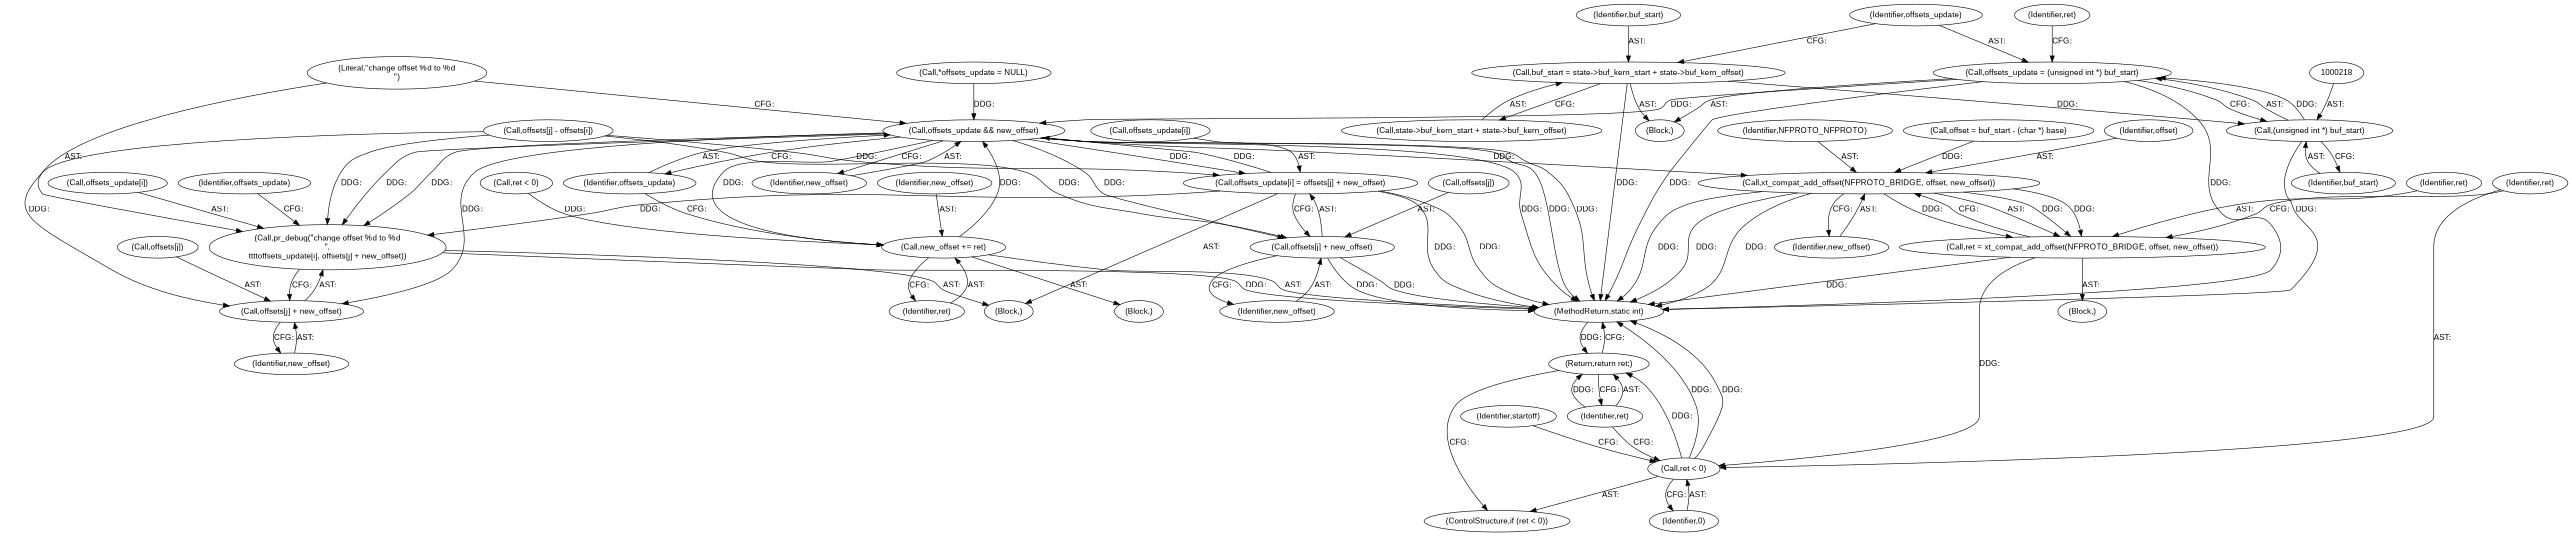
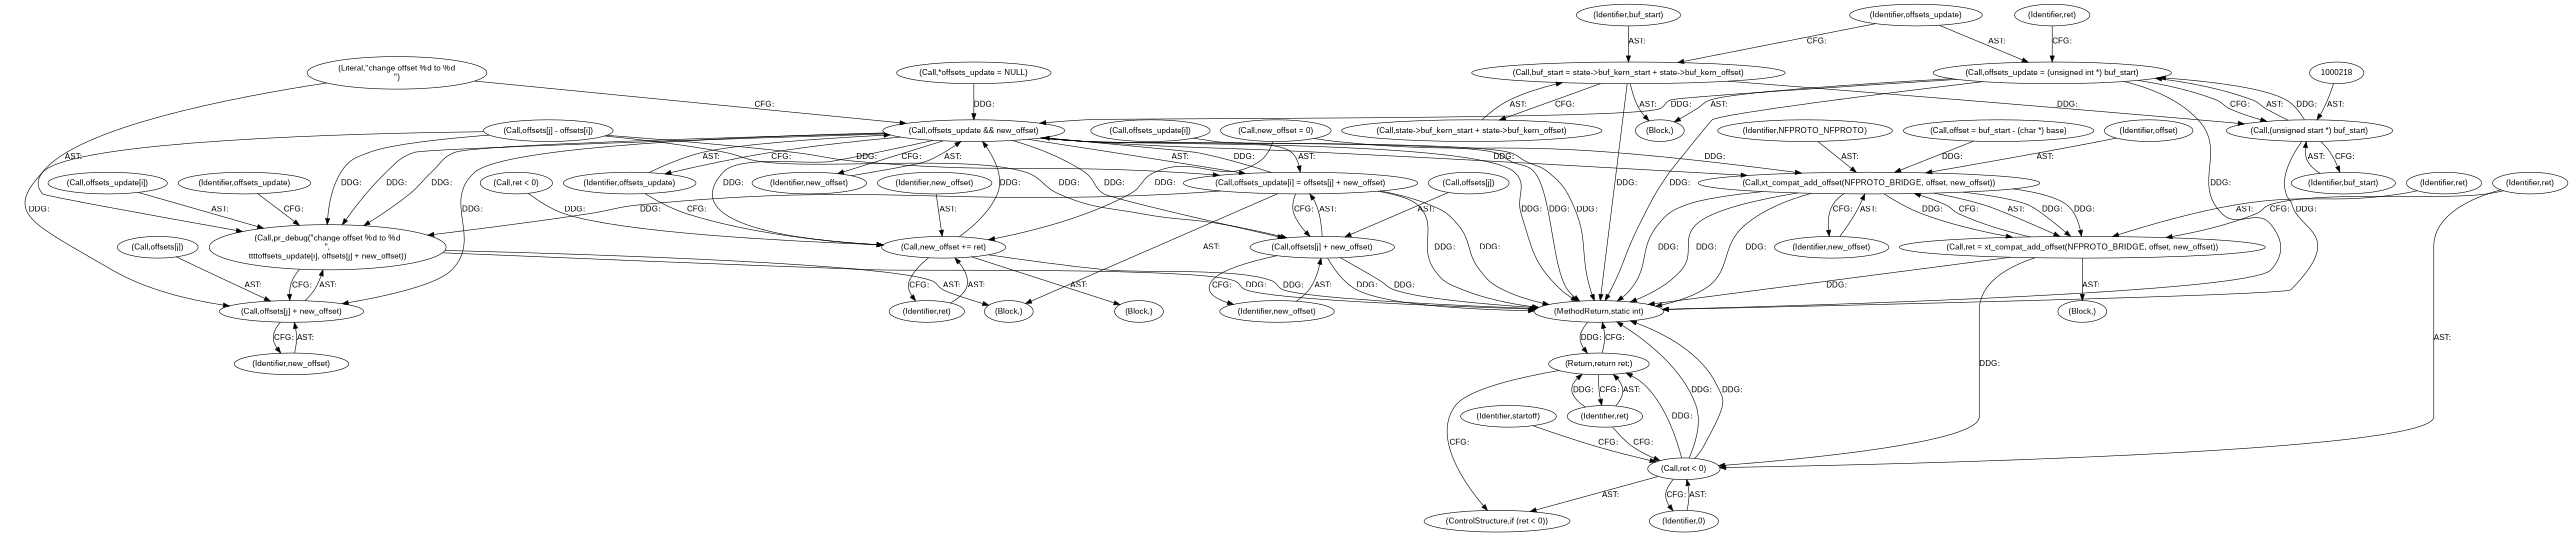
none -> (1276, 131)
(2310, 131) -> (2310, 131)
(1182, 157) -> (1182, 157)
(1295, 285) -> (1295, 285)
